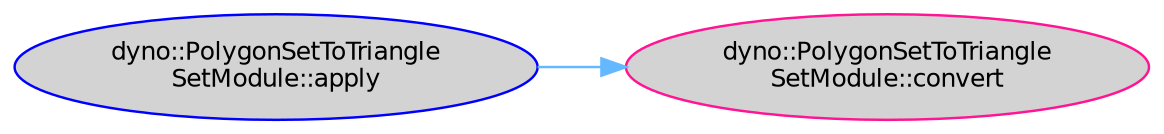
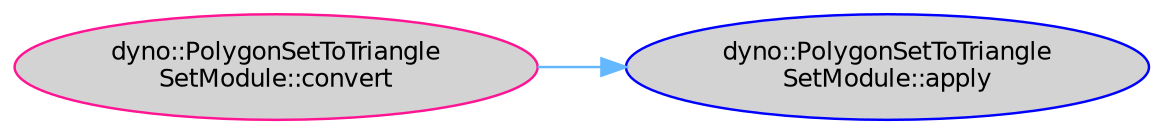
(569, 67) -> (569, 67)
